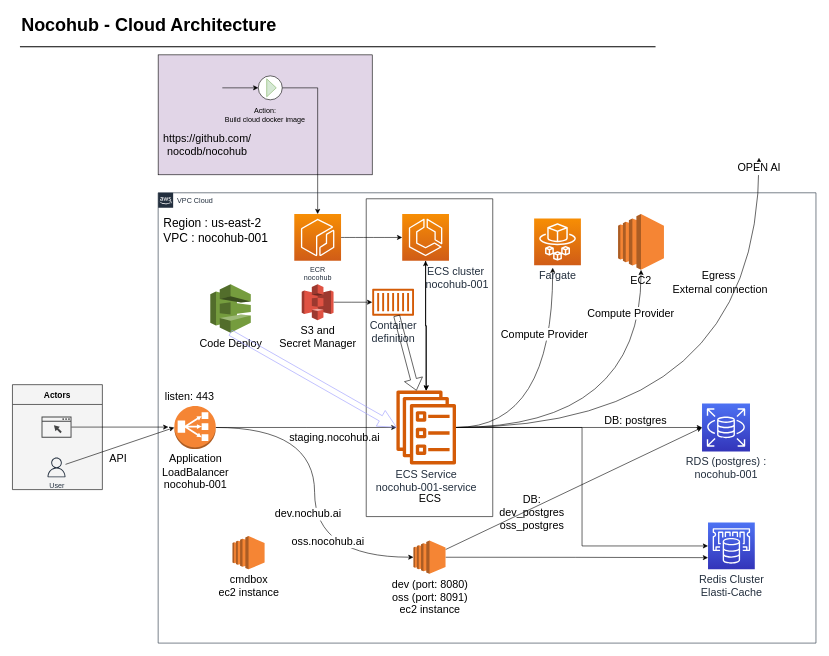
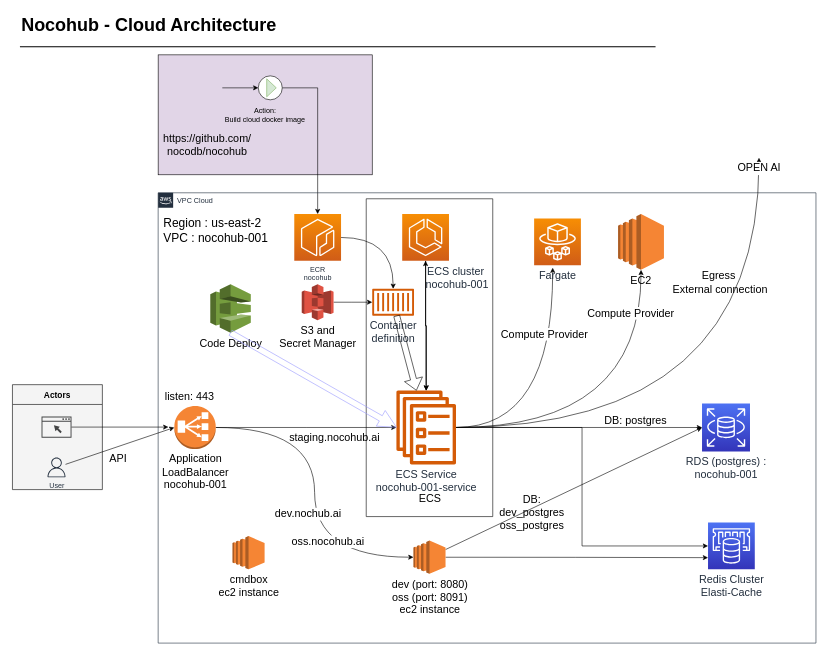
(375, 238) -> (383, 252)
